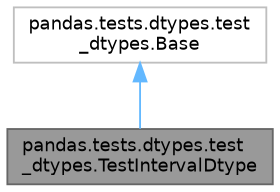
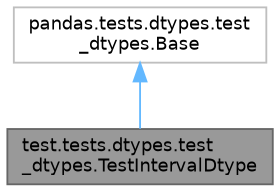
(140, 157) -> (140, 157)
